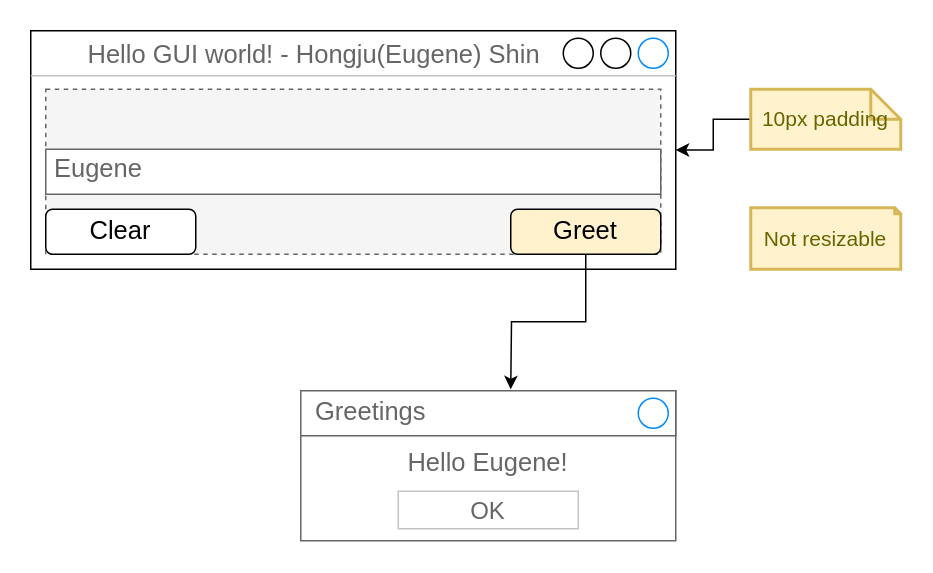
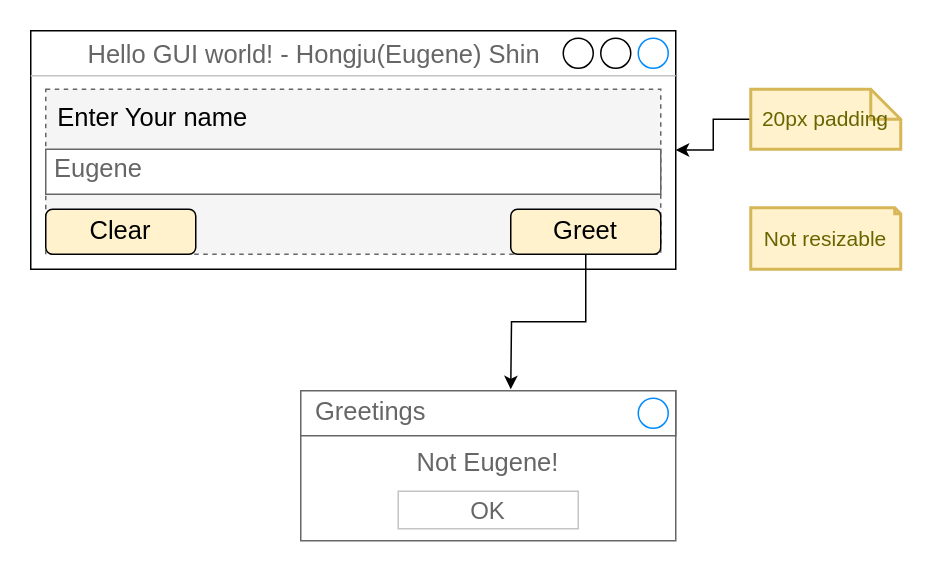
none -> (153, 119)
(826, 119) -> (826, 119)
(121, 232) -> (121, 232)
(488, 465) -> (488, 465)
